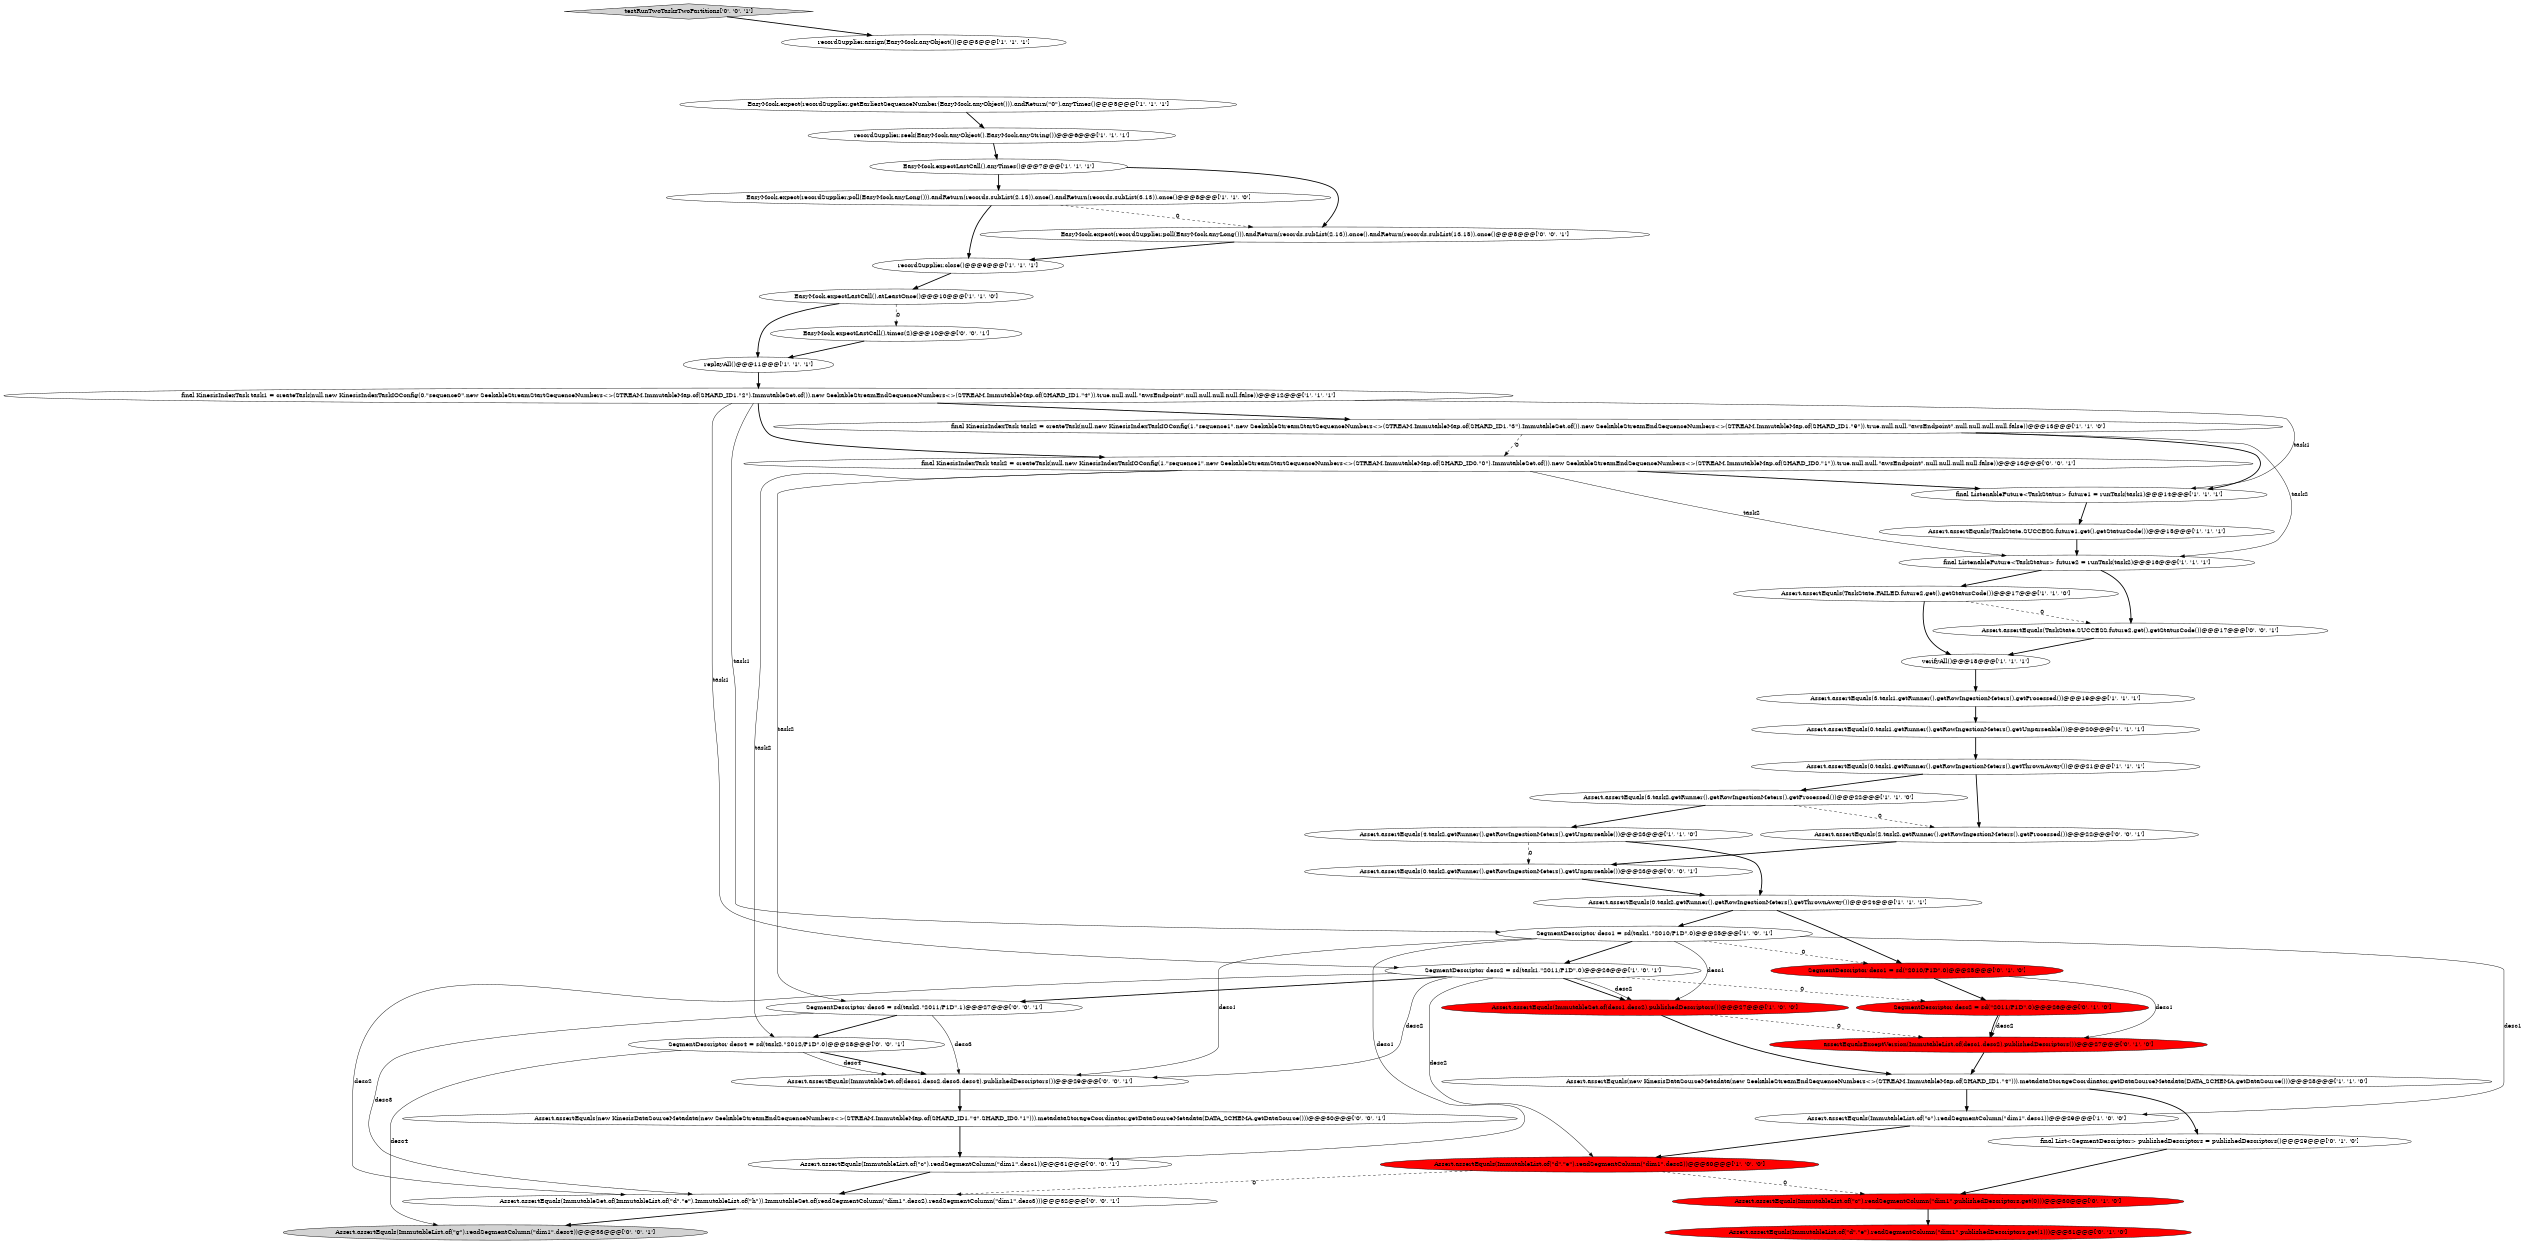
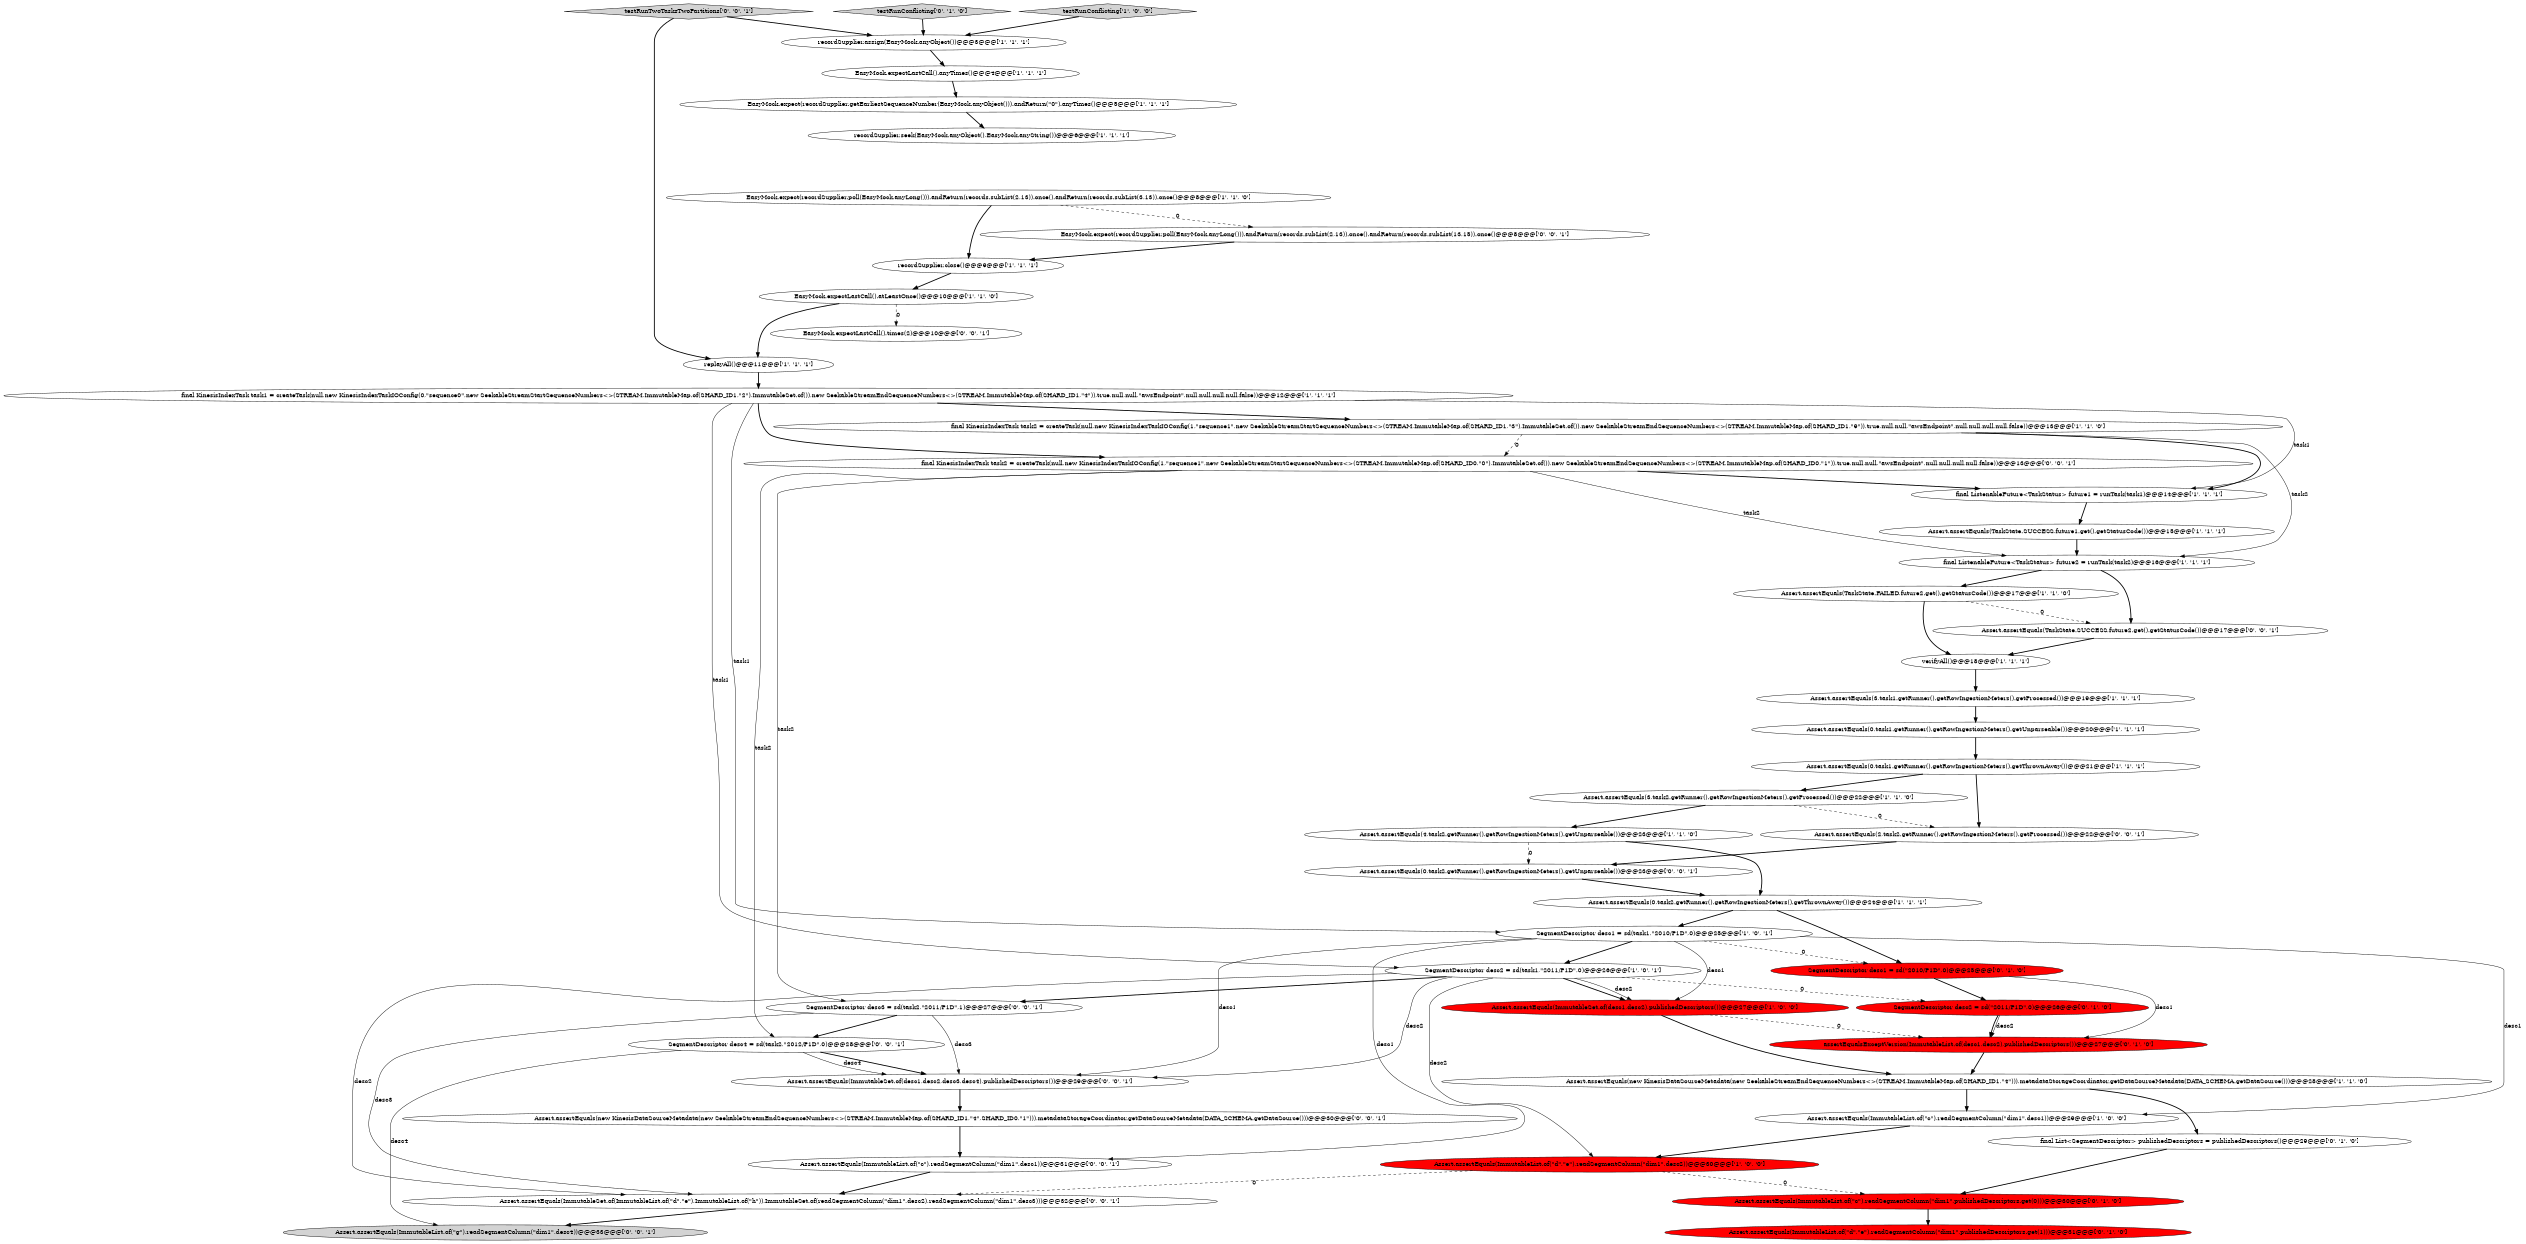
none -> (922, 11)
none -> (1108, 11)
none -> (951, 74)
(999, 167) -> none
(829, 349) -> (654, 202)
